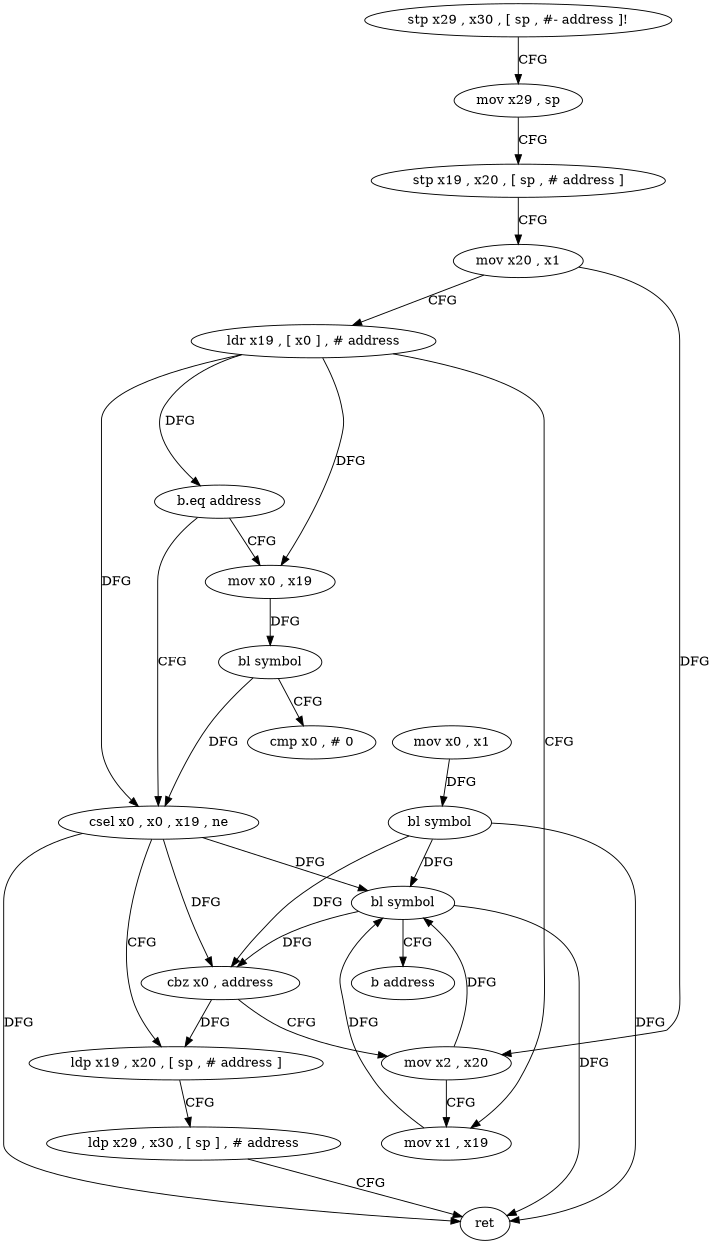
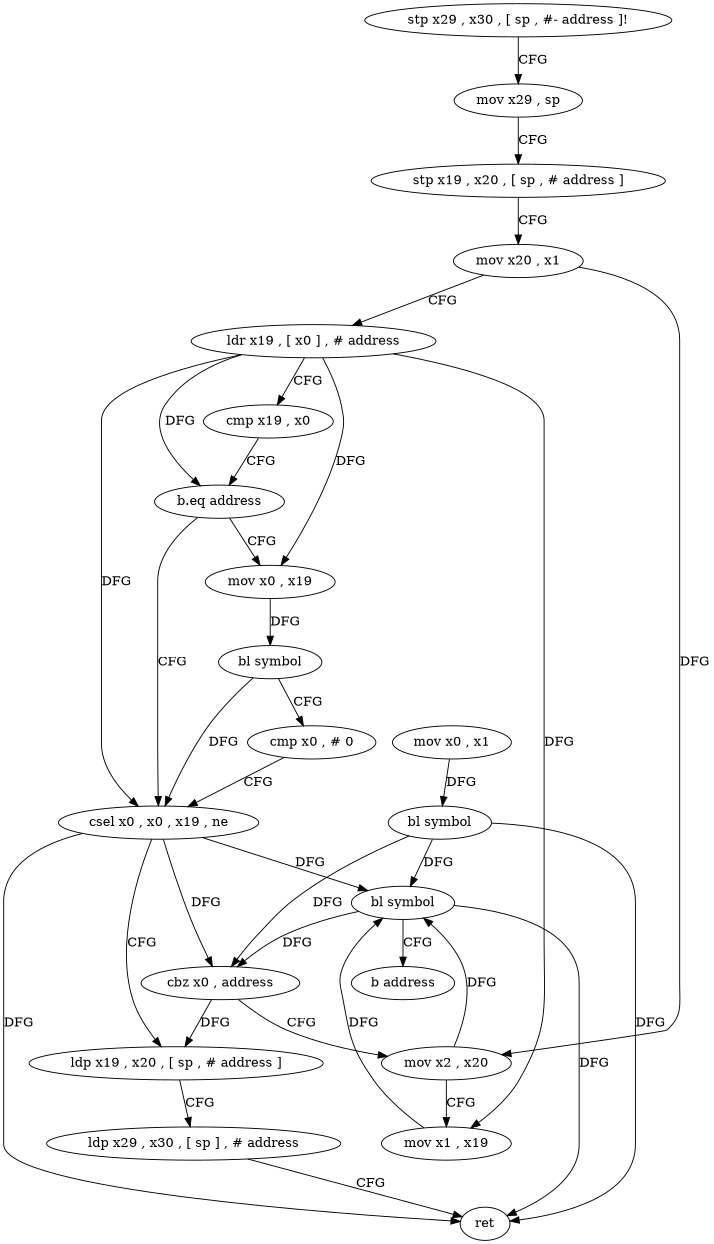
none -> (268, 421)
(559, 742) -> (559, 742)
none -> (240, 780)
